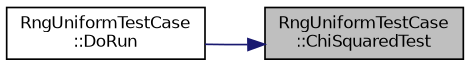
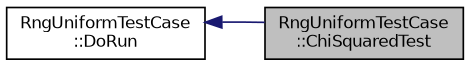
(226, 45) -> (243, 22)
